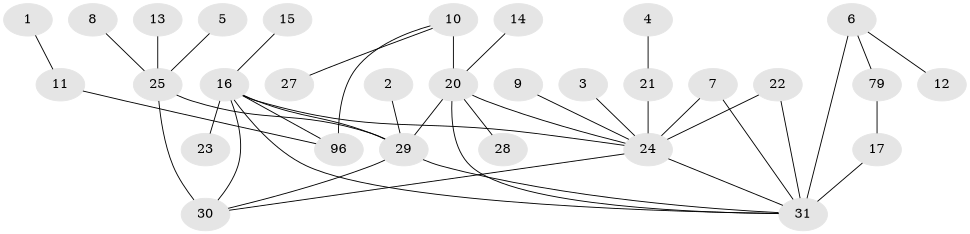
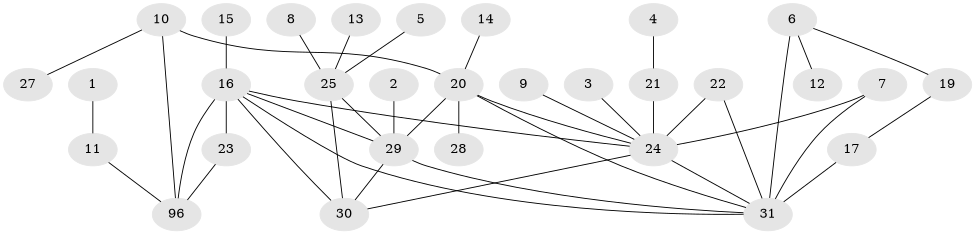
(877, 85) -> (947, 85)
none -> (201, 182)
